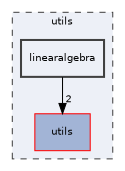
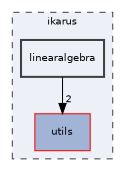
(63, 22) -> (63, 22)
